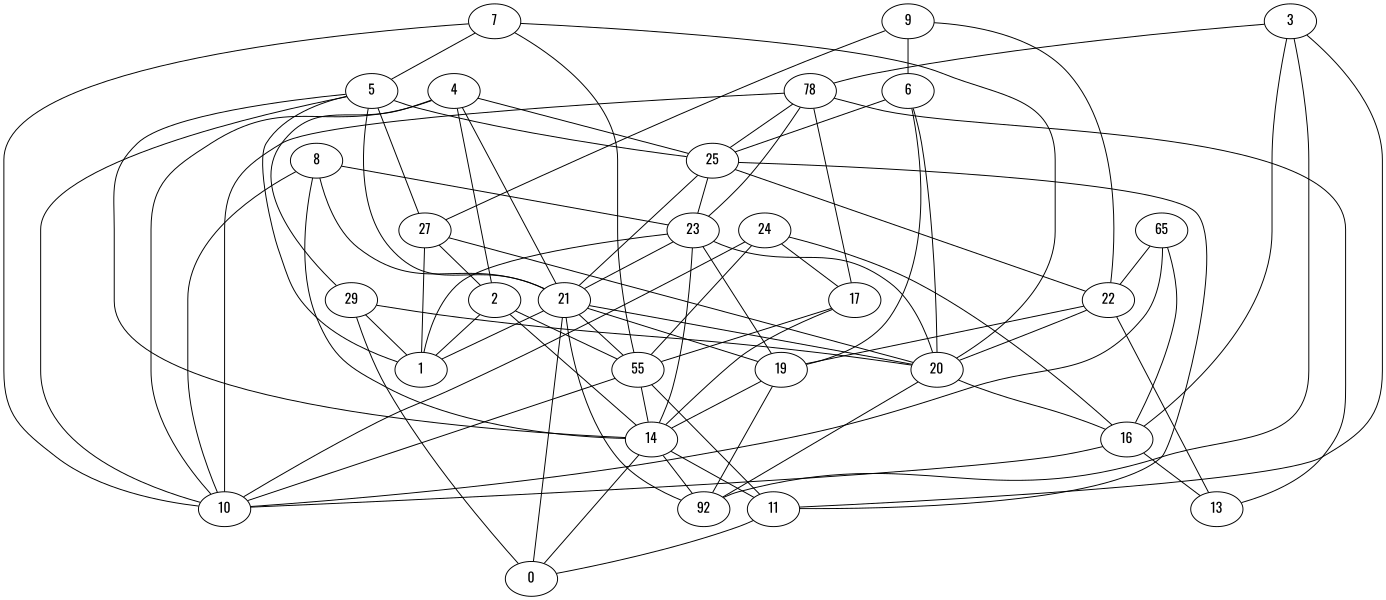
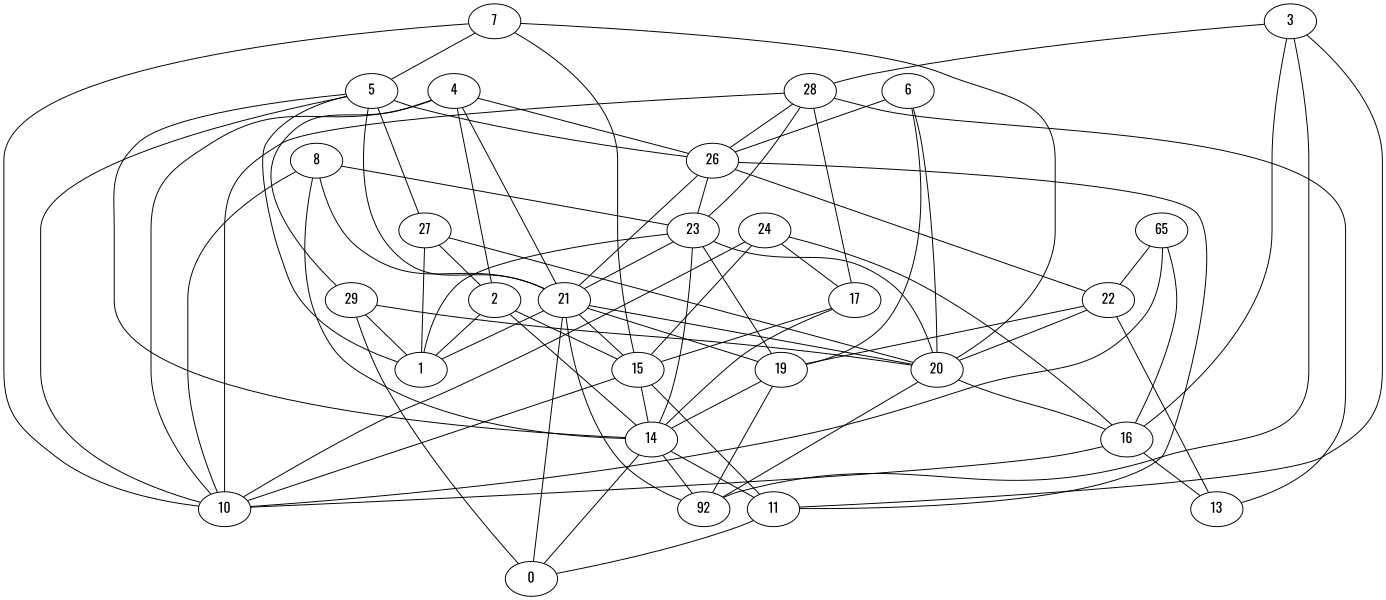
(908, 21) -> none
(810, 91) -> (810, 91)
(712, 161) -> (712, 161)
(638, 370) -> (638, 370)
